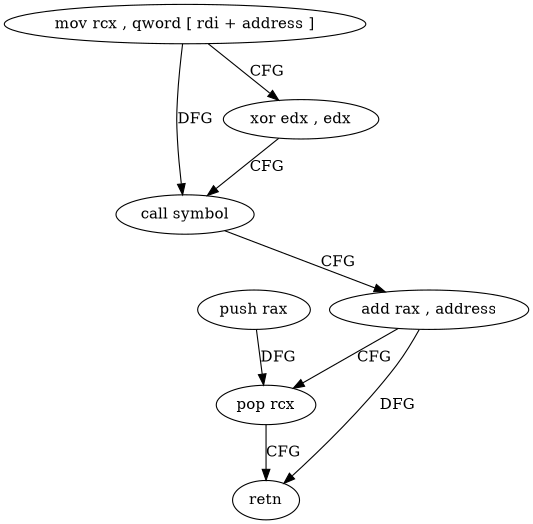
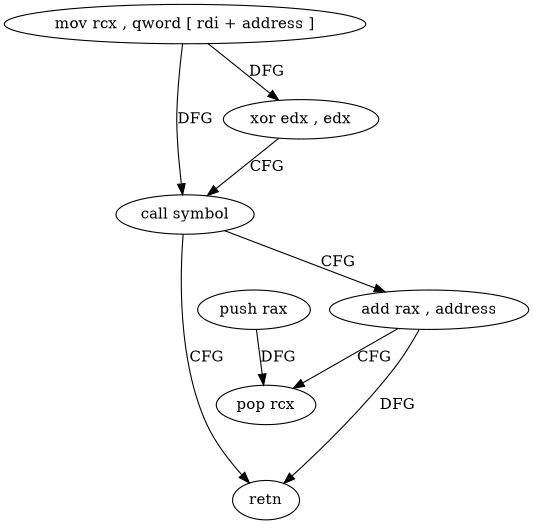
(267, 72) -> (267, 72)
(266, 447) -> (188, 361)
